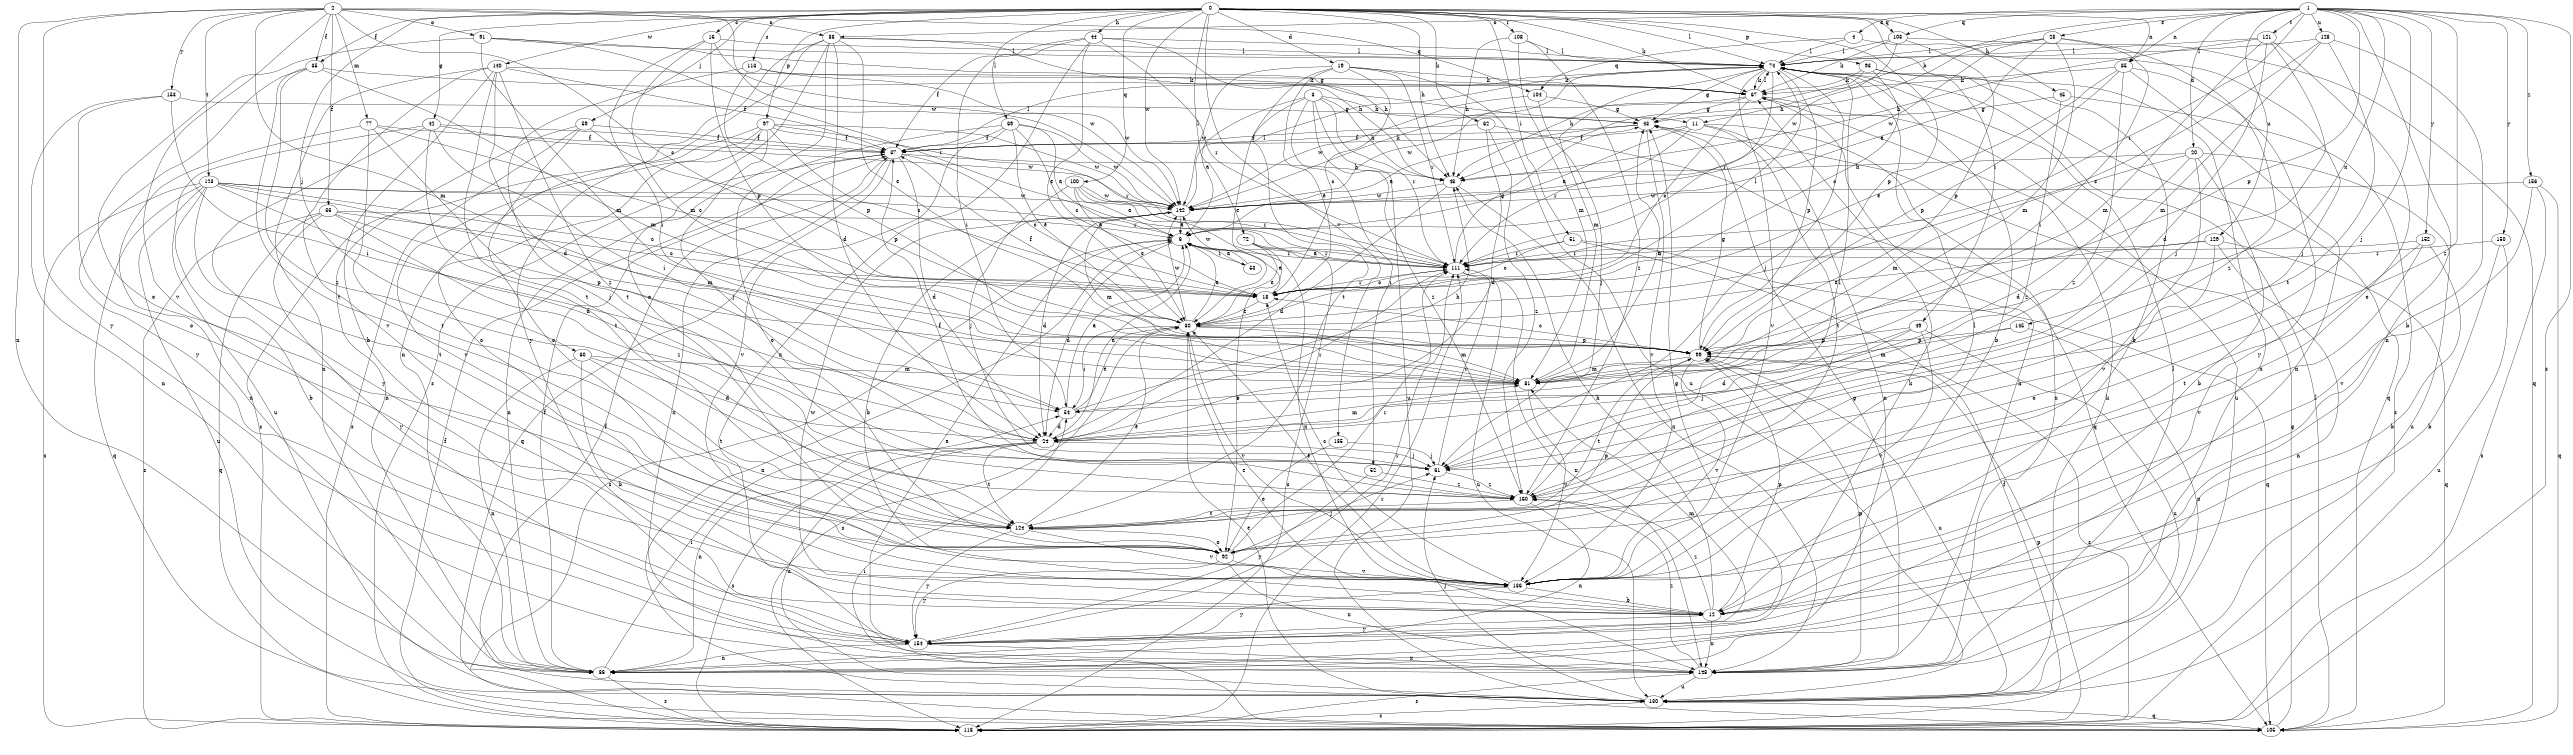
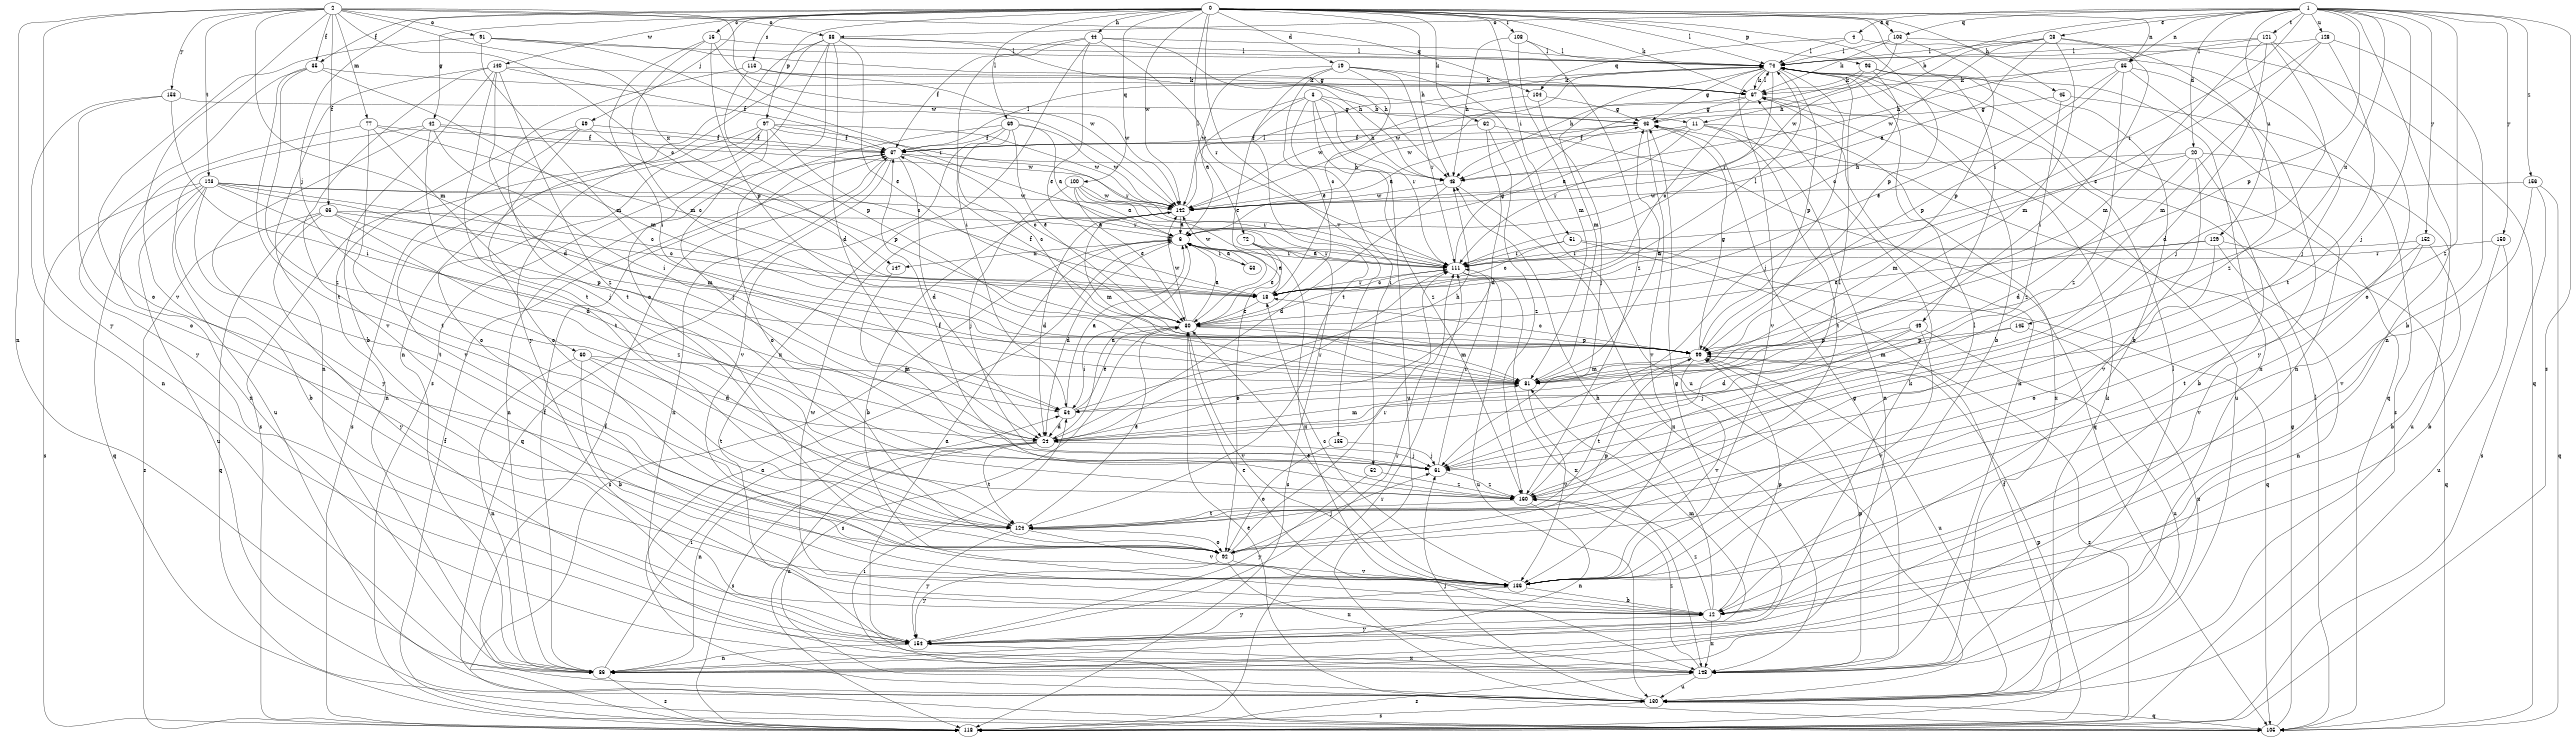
(1398, 139) -> (1398, 139)
(1122, 238) -> (1165, 323)
none -> (896, 269)
